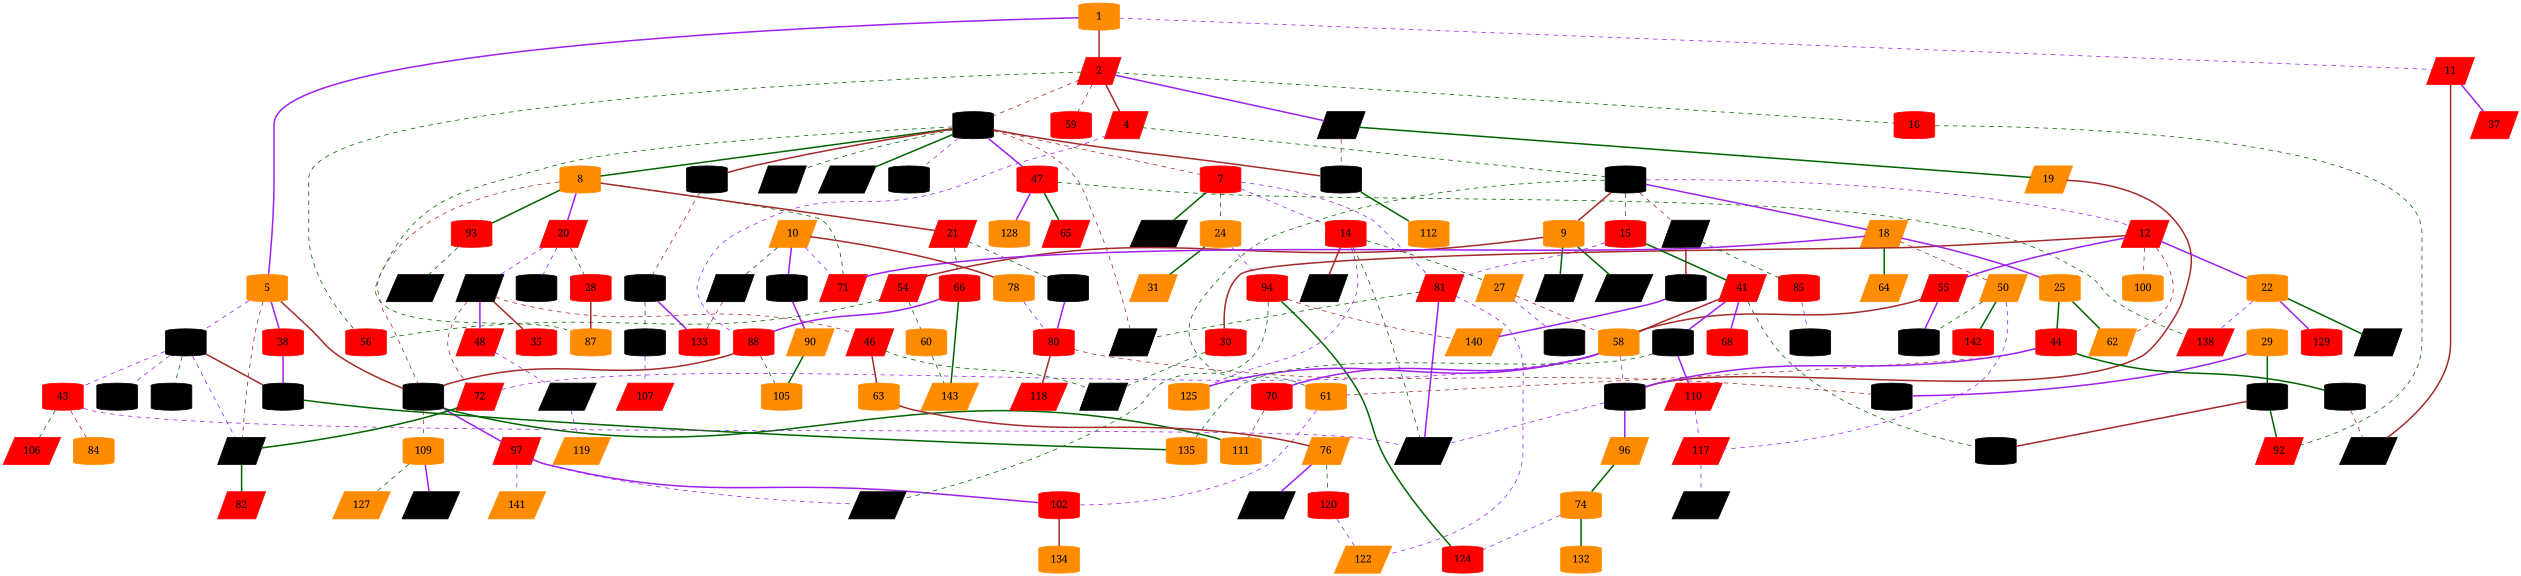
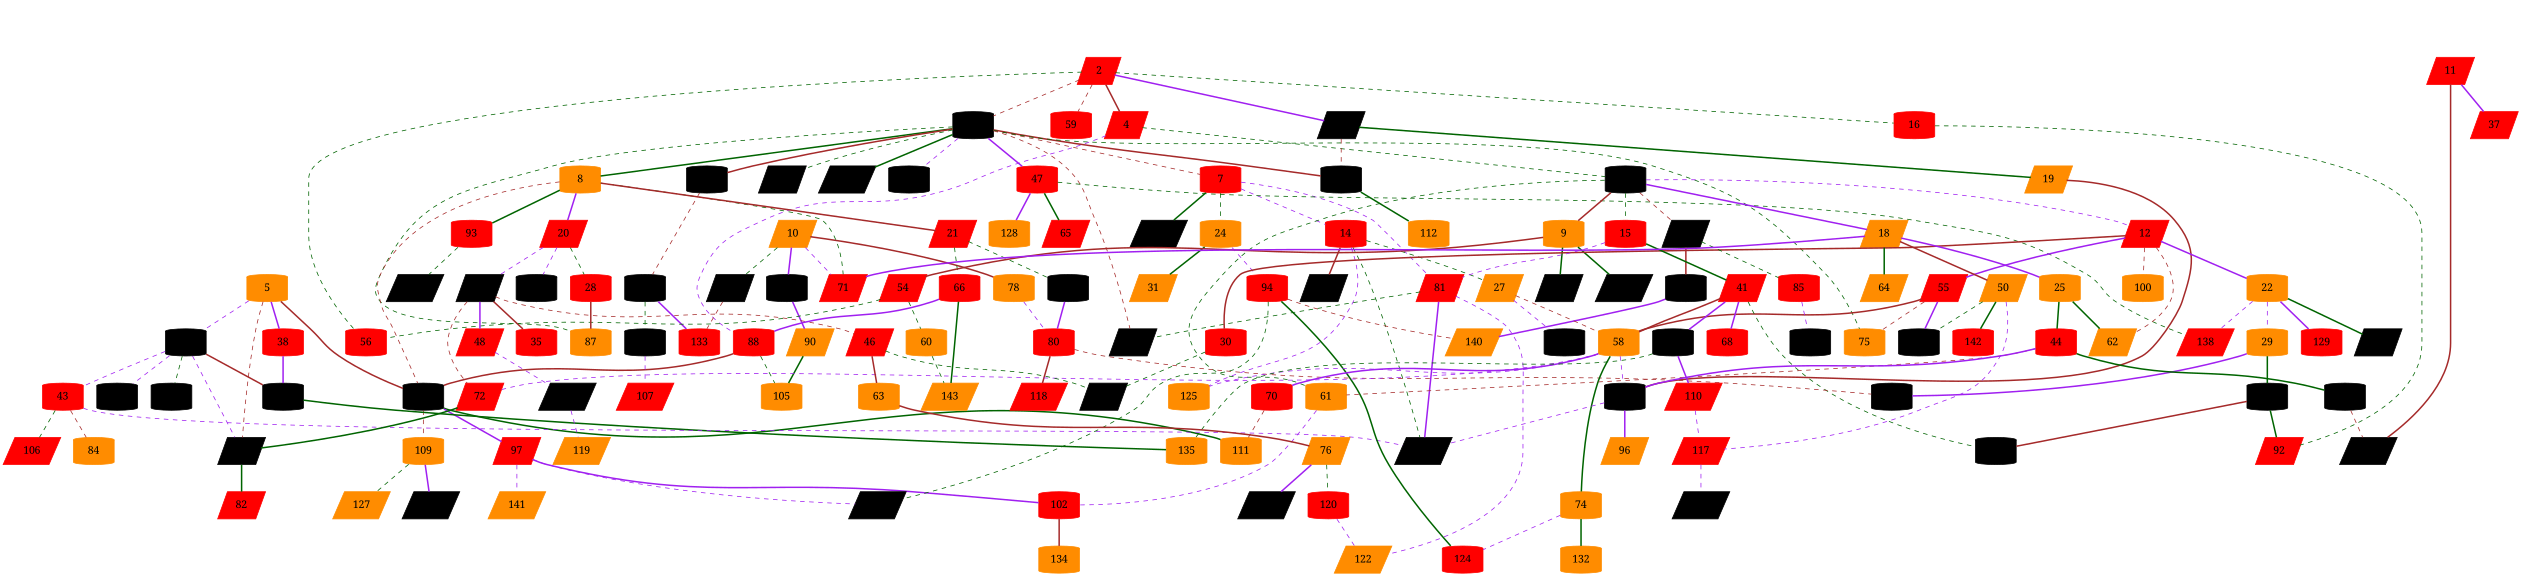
(1099, 17) -> none
(1944, 261) -> (1944, 261)
none -> (2267, 315)
none -> (1865, 342)
(1404, 371) -> (1404, 371)
(1603, 478) -> (1588, 422)
